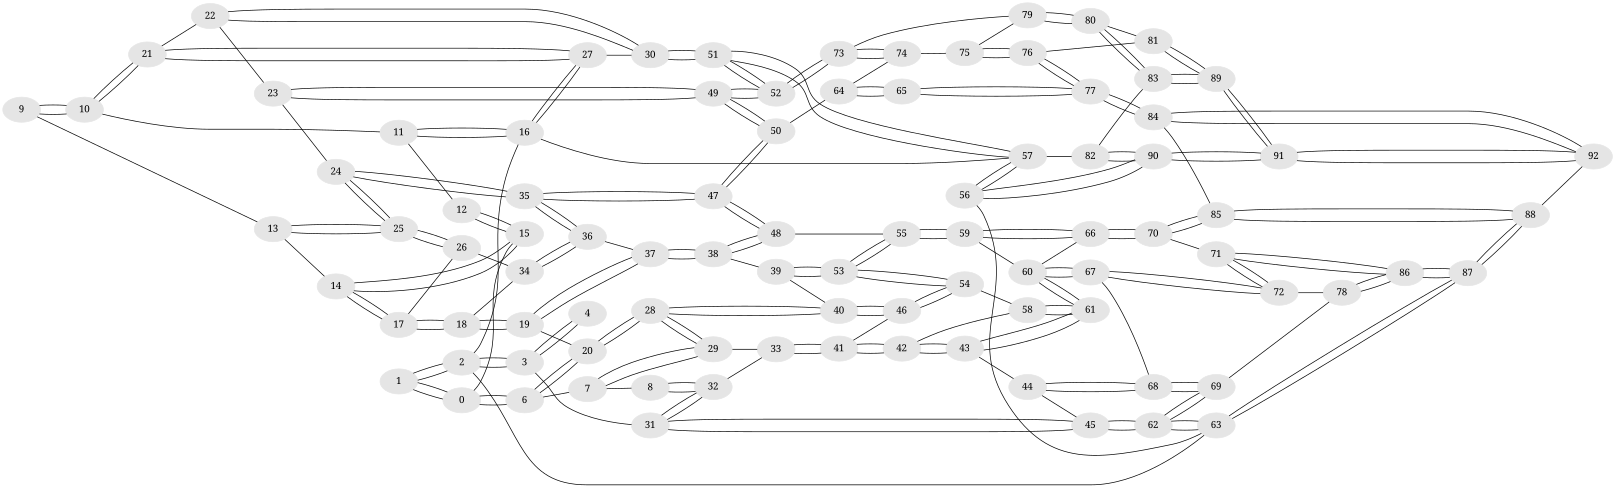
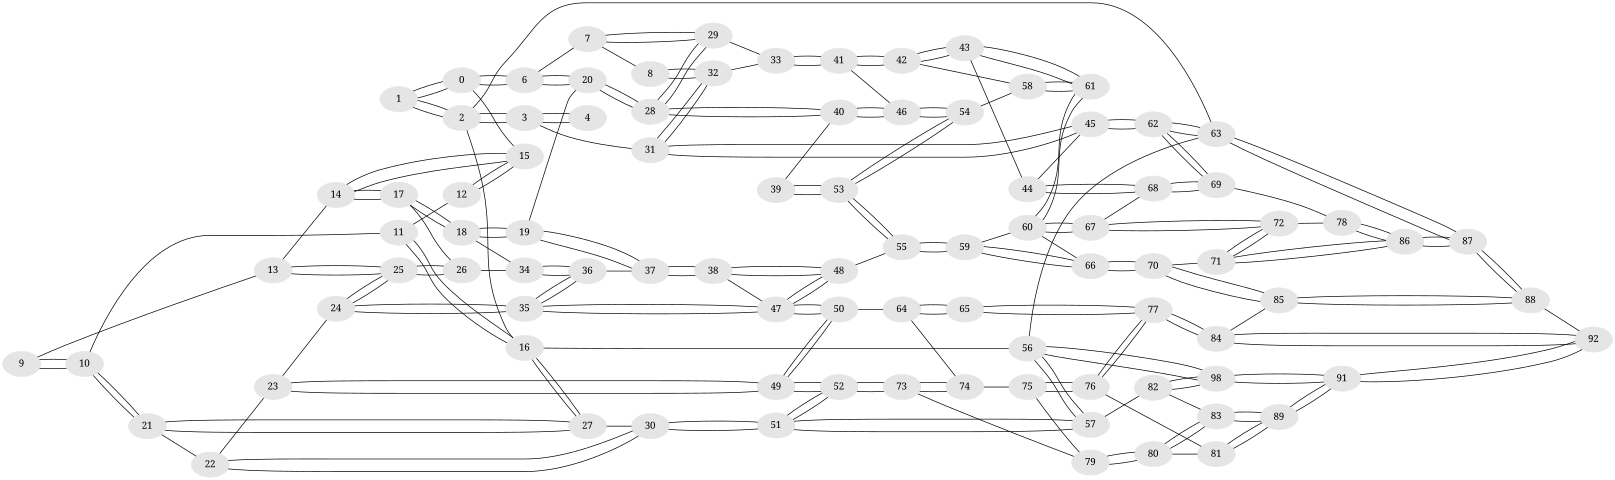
(1153, 156) -> (1216, 379)
(773, 163) -> (776, 349)
(745, 263) -> (745, 290)
